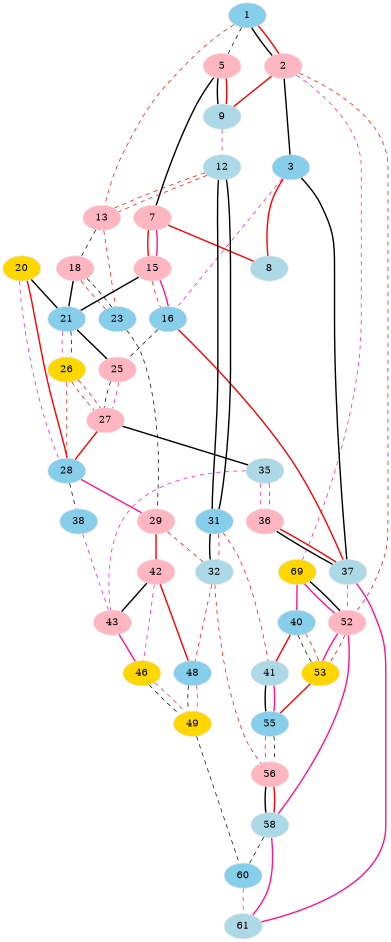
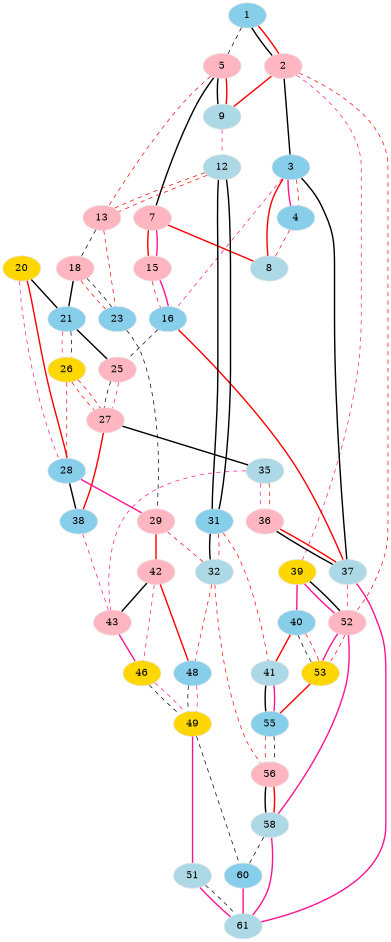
(152, 103) -> (155, 138)
none -> (296, 218)
(108, 295) -> none
(86, 446) -> (95, 472)
(73, 496) -> (73, 496)
(297, 572) -> (297, 572)
none -> (193, 876)
(243, 901) -> (243, 901)
